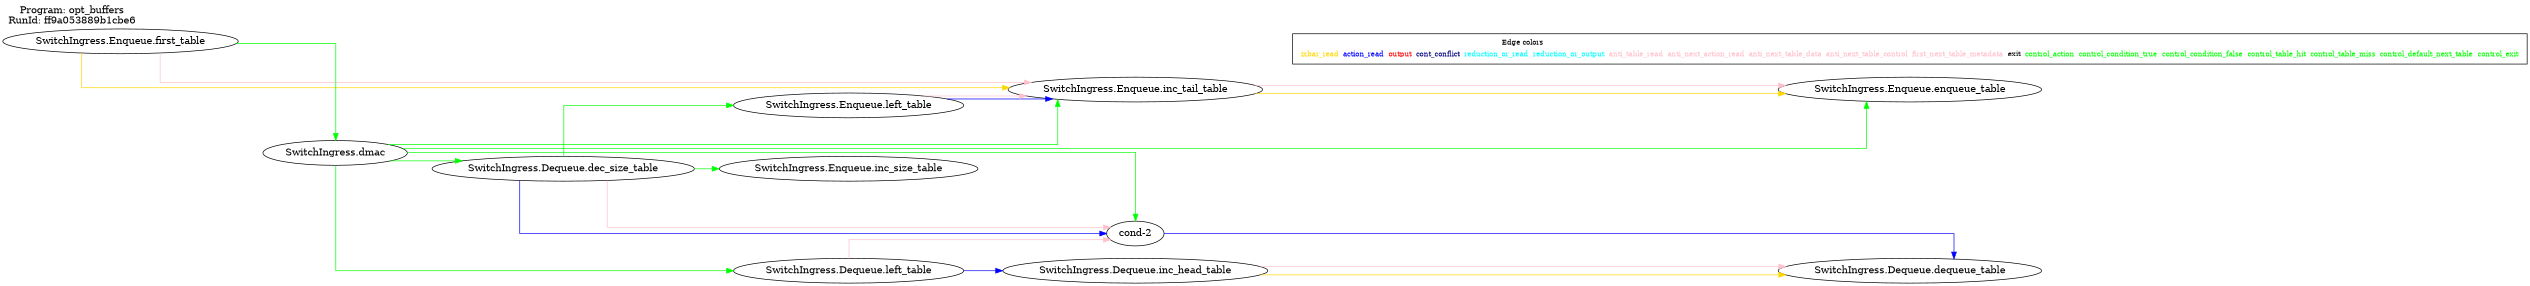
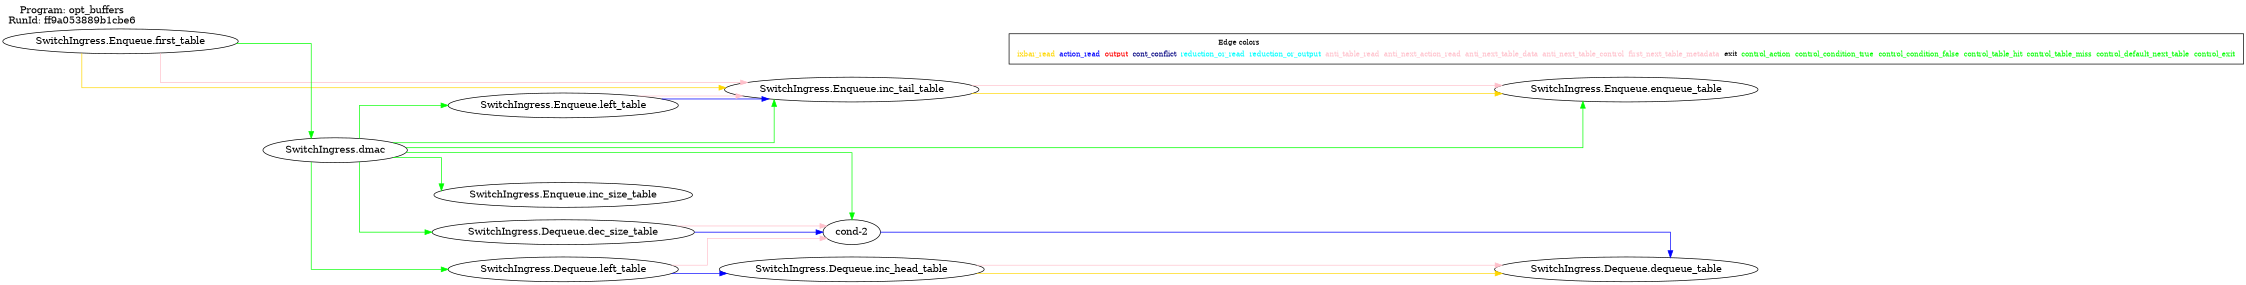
(620, 105) -> (384, 105)
(703, 169) -> (430, 158)
